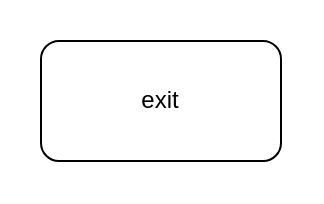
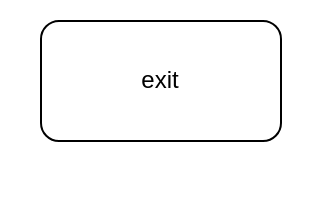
(161, 101) -> (161, 81)
